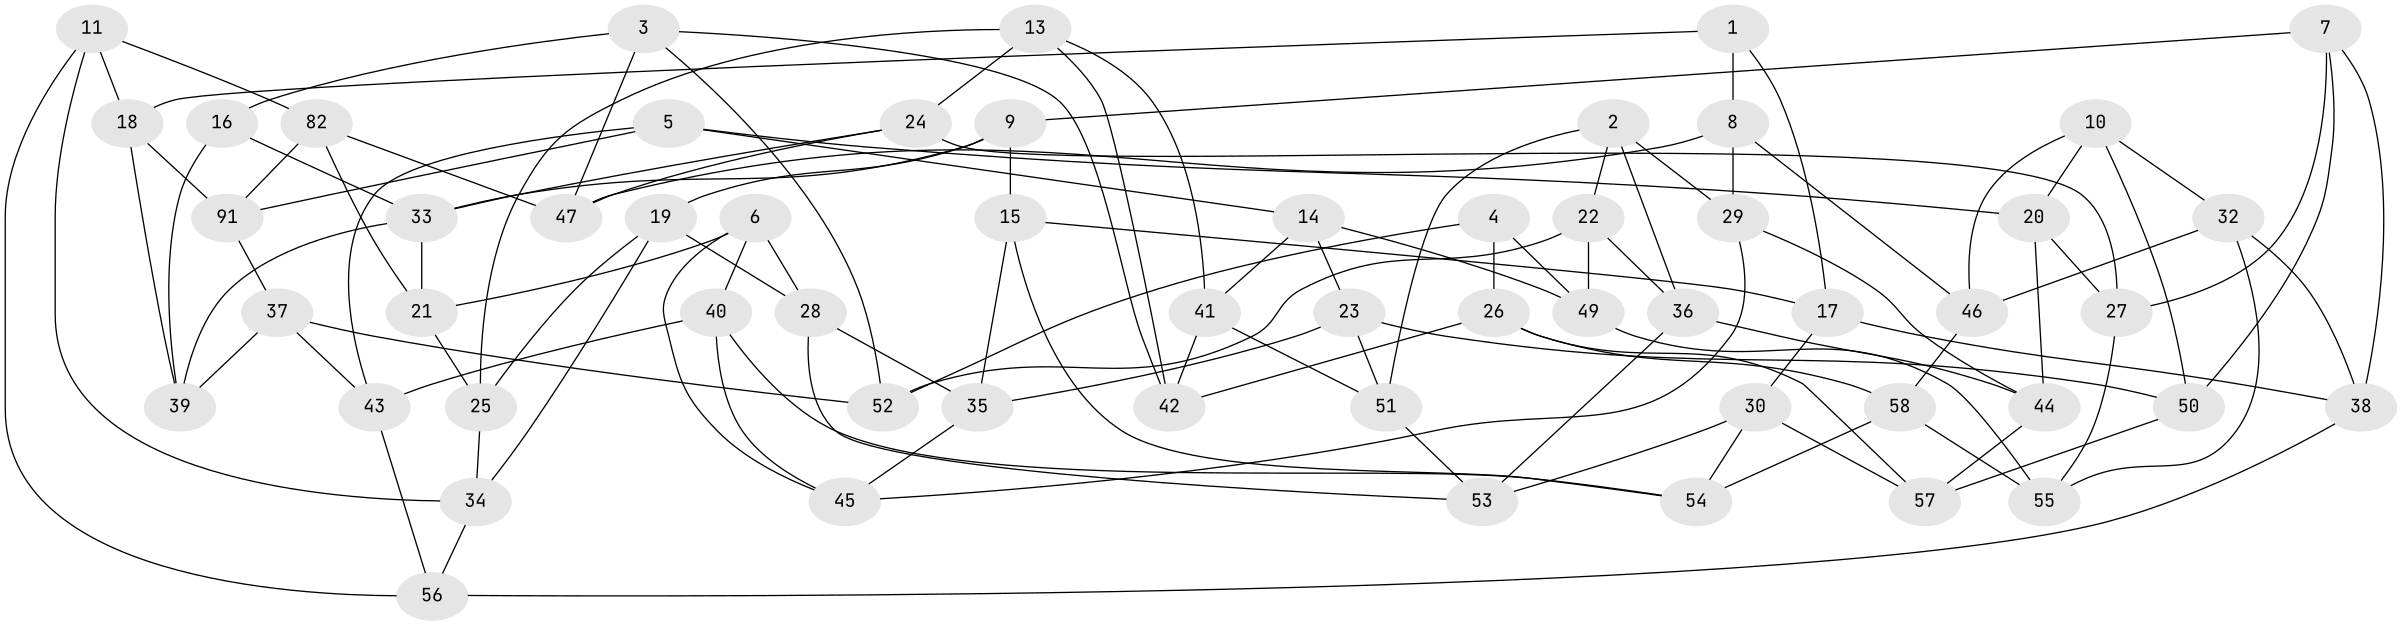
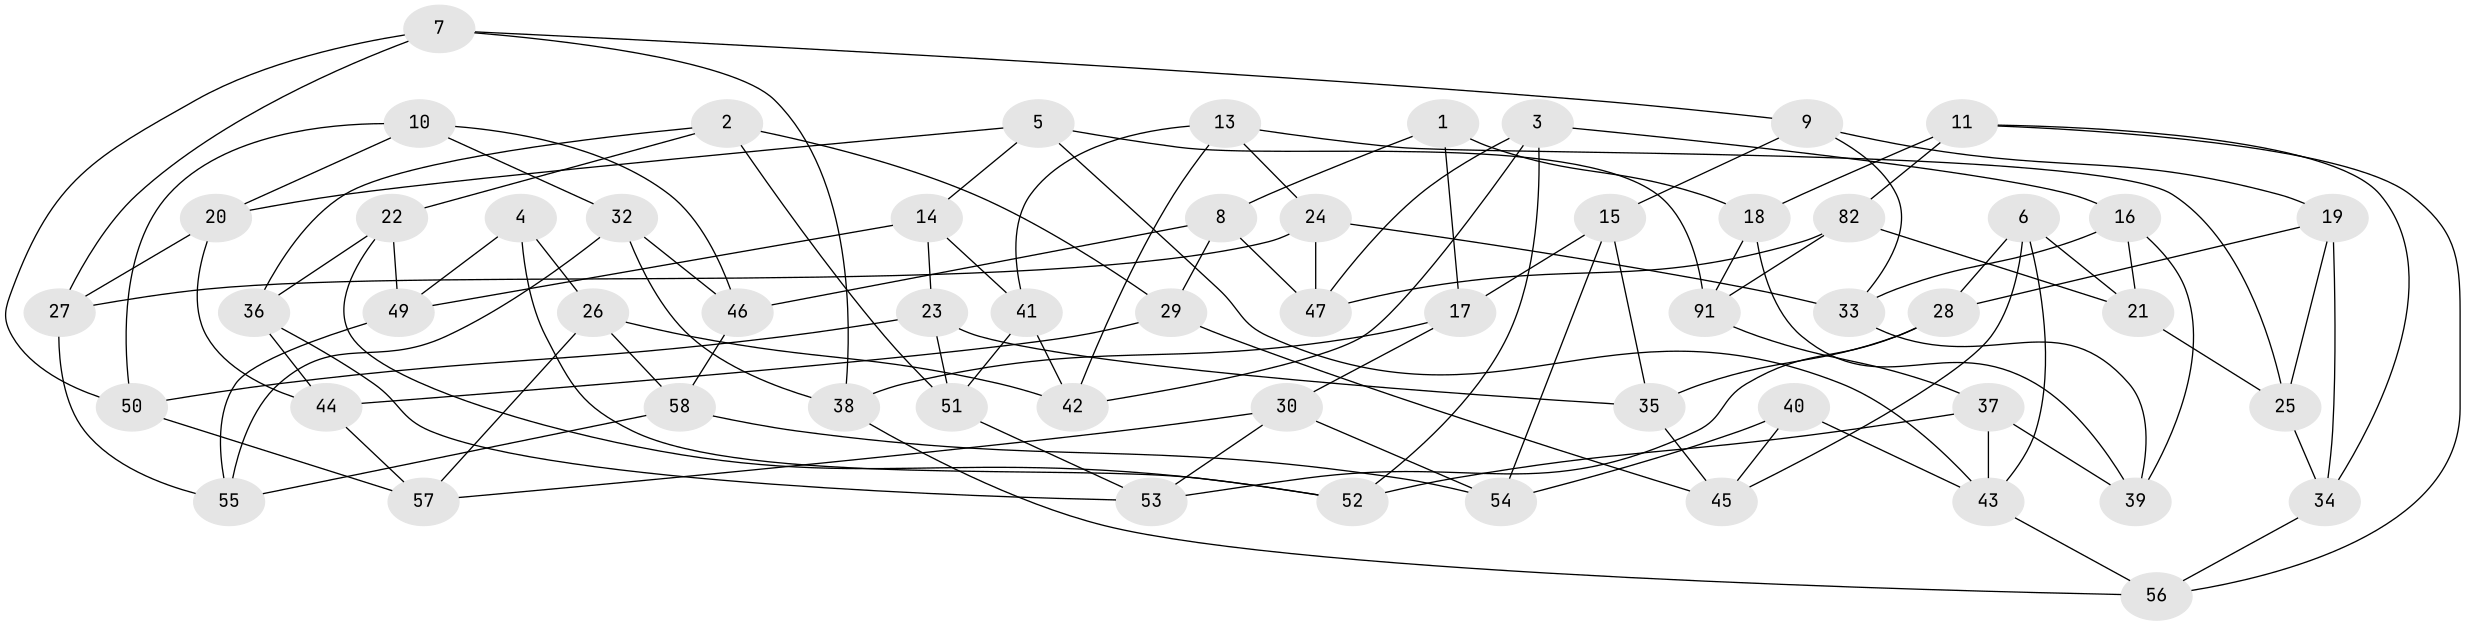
(422, 266) -> (2131, 258)
(733, 273) -> (2045, 365)
